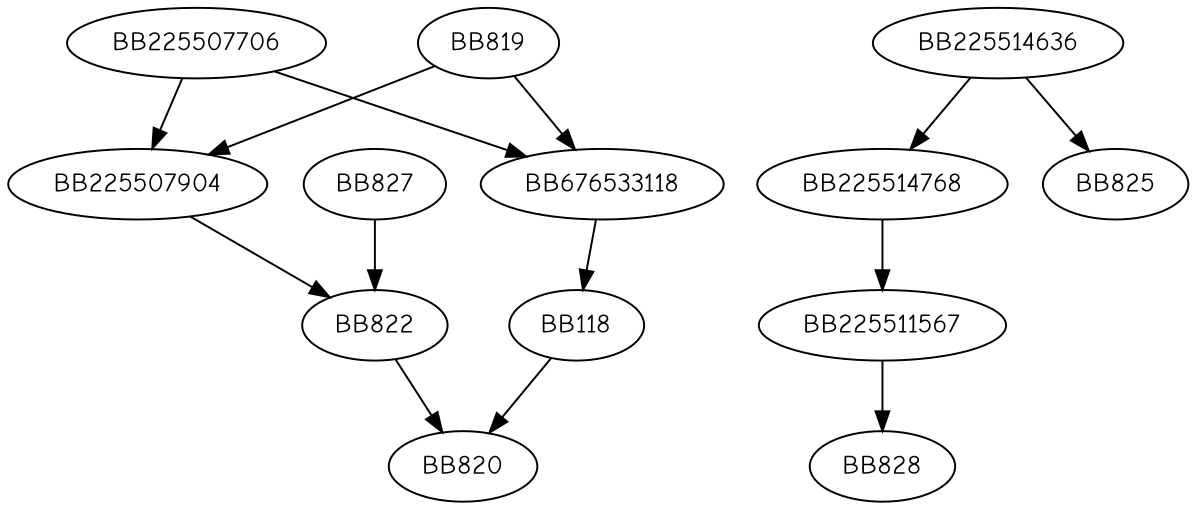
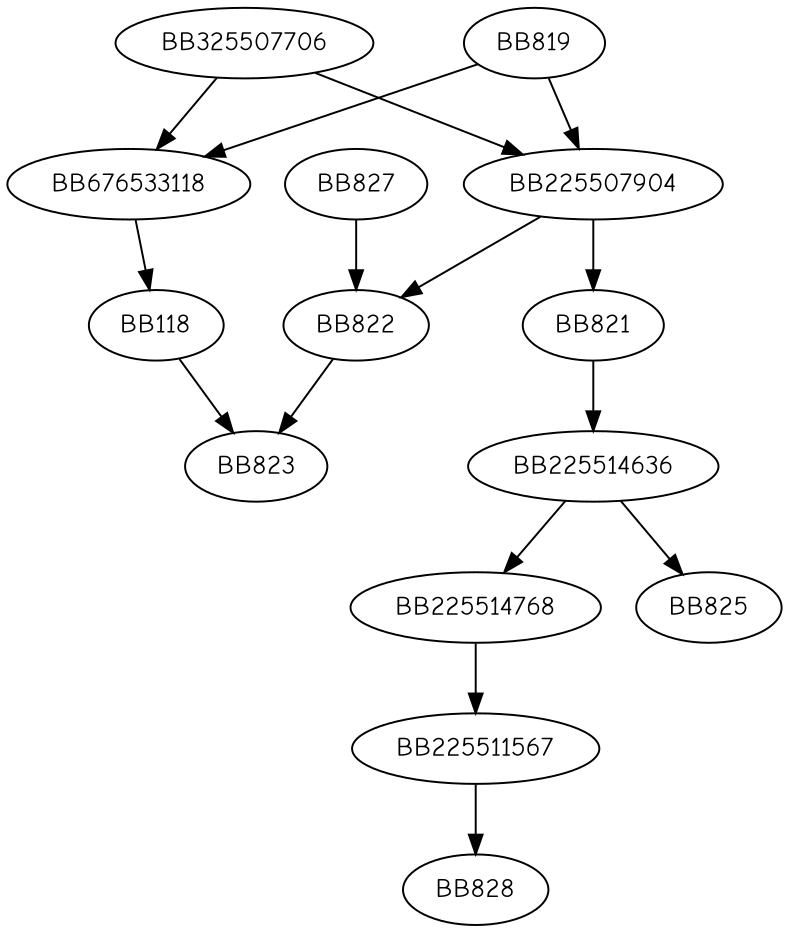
(197, 43) -> (244, 43)
none -> (593, 325)
(463, 466) -> (256, 466)
